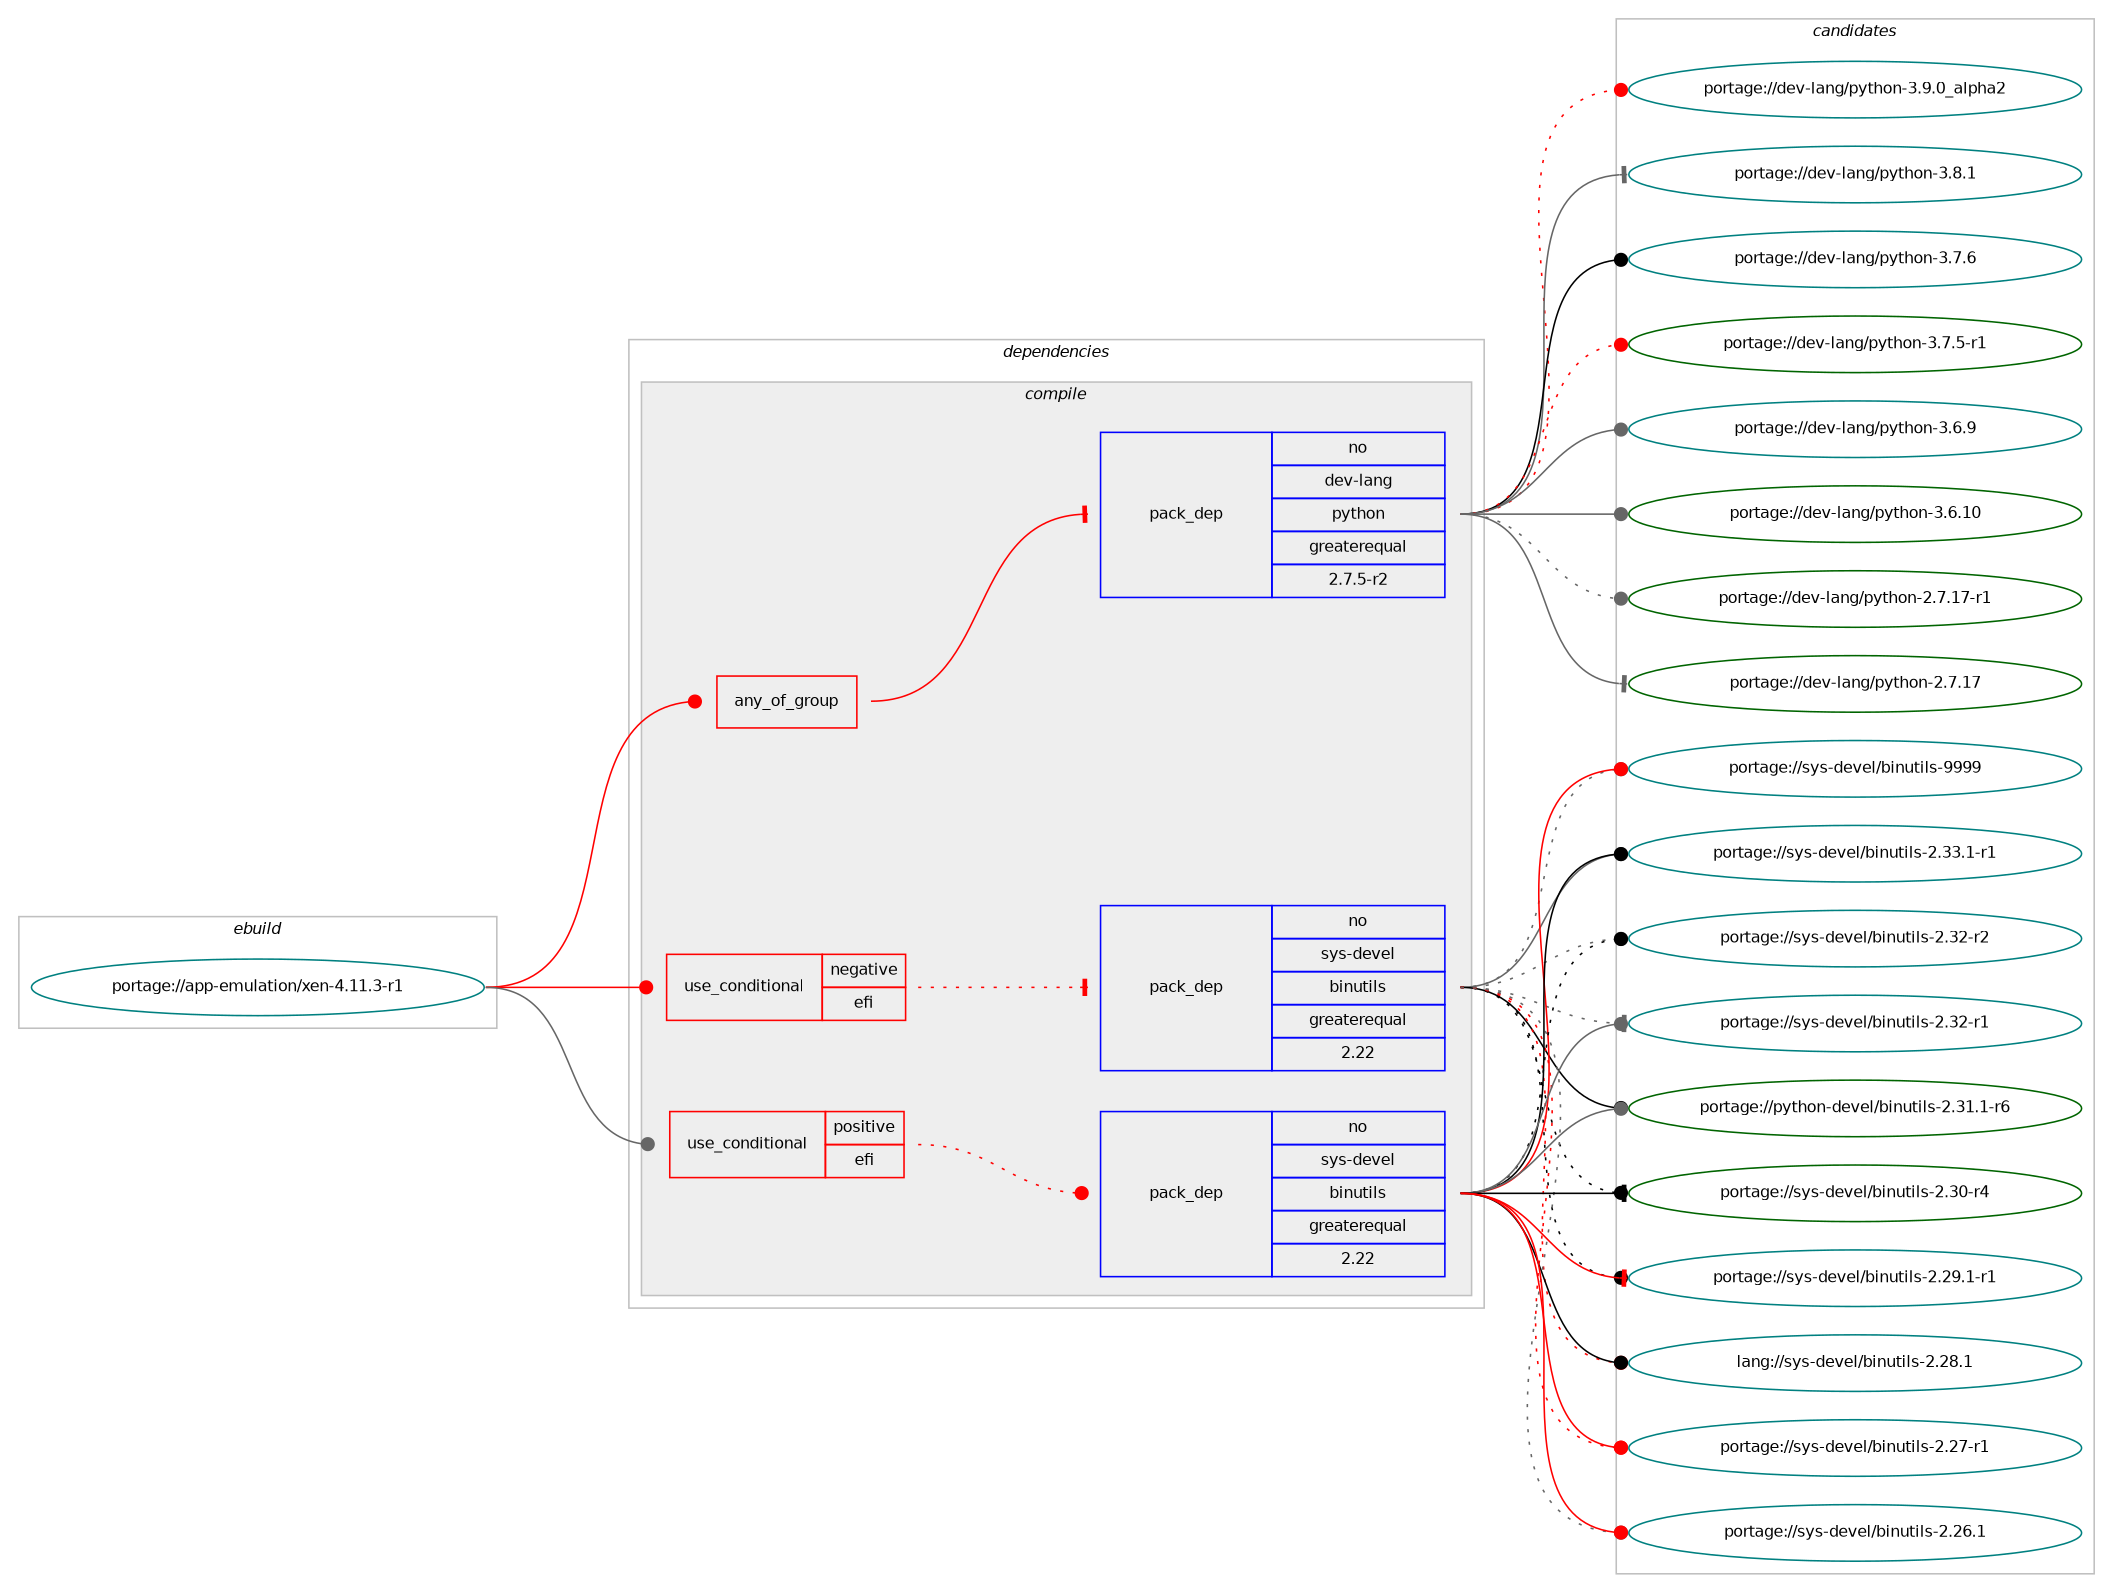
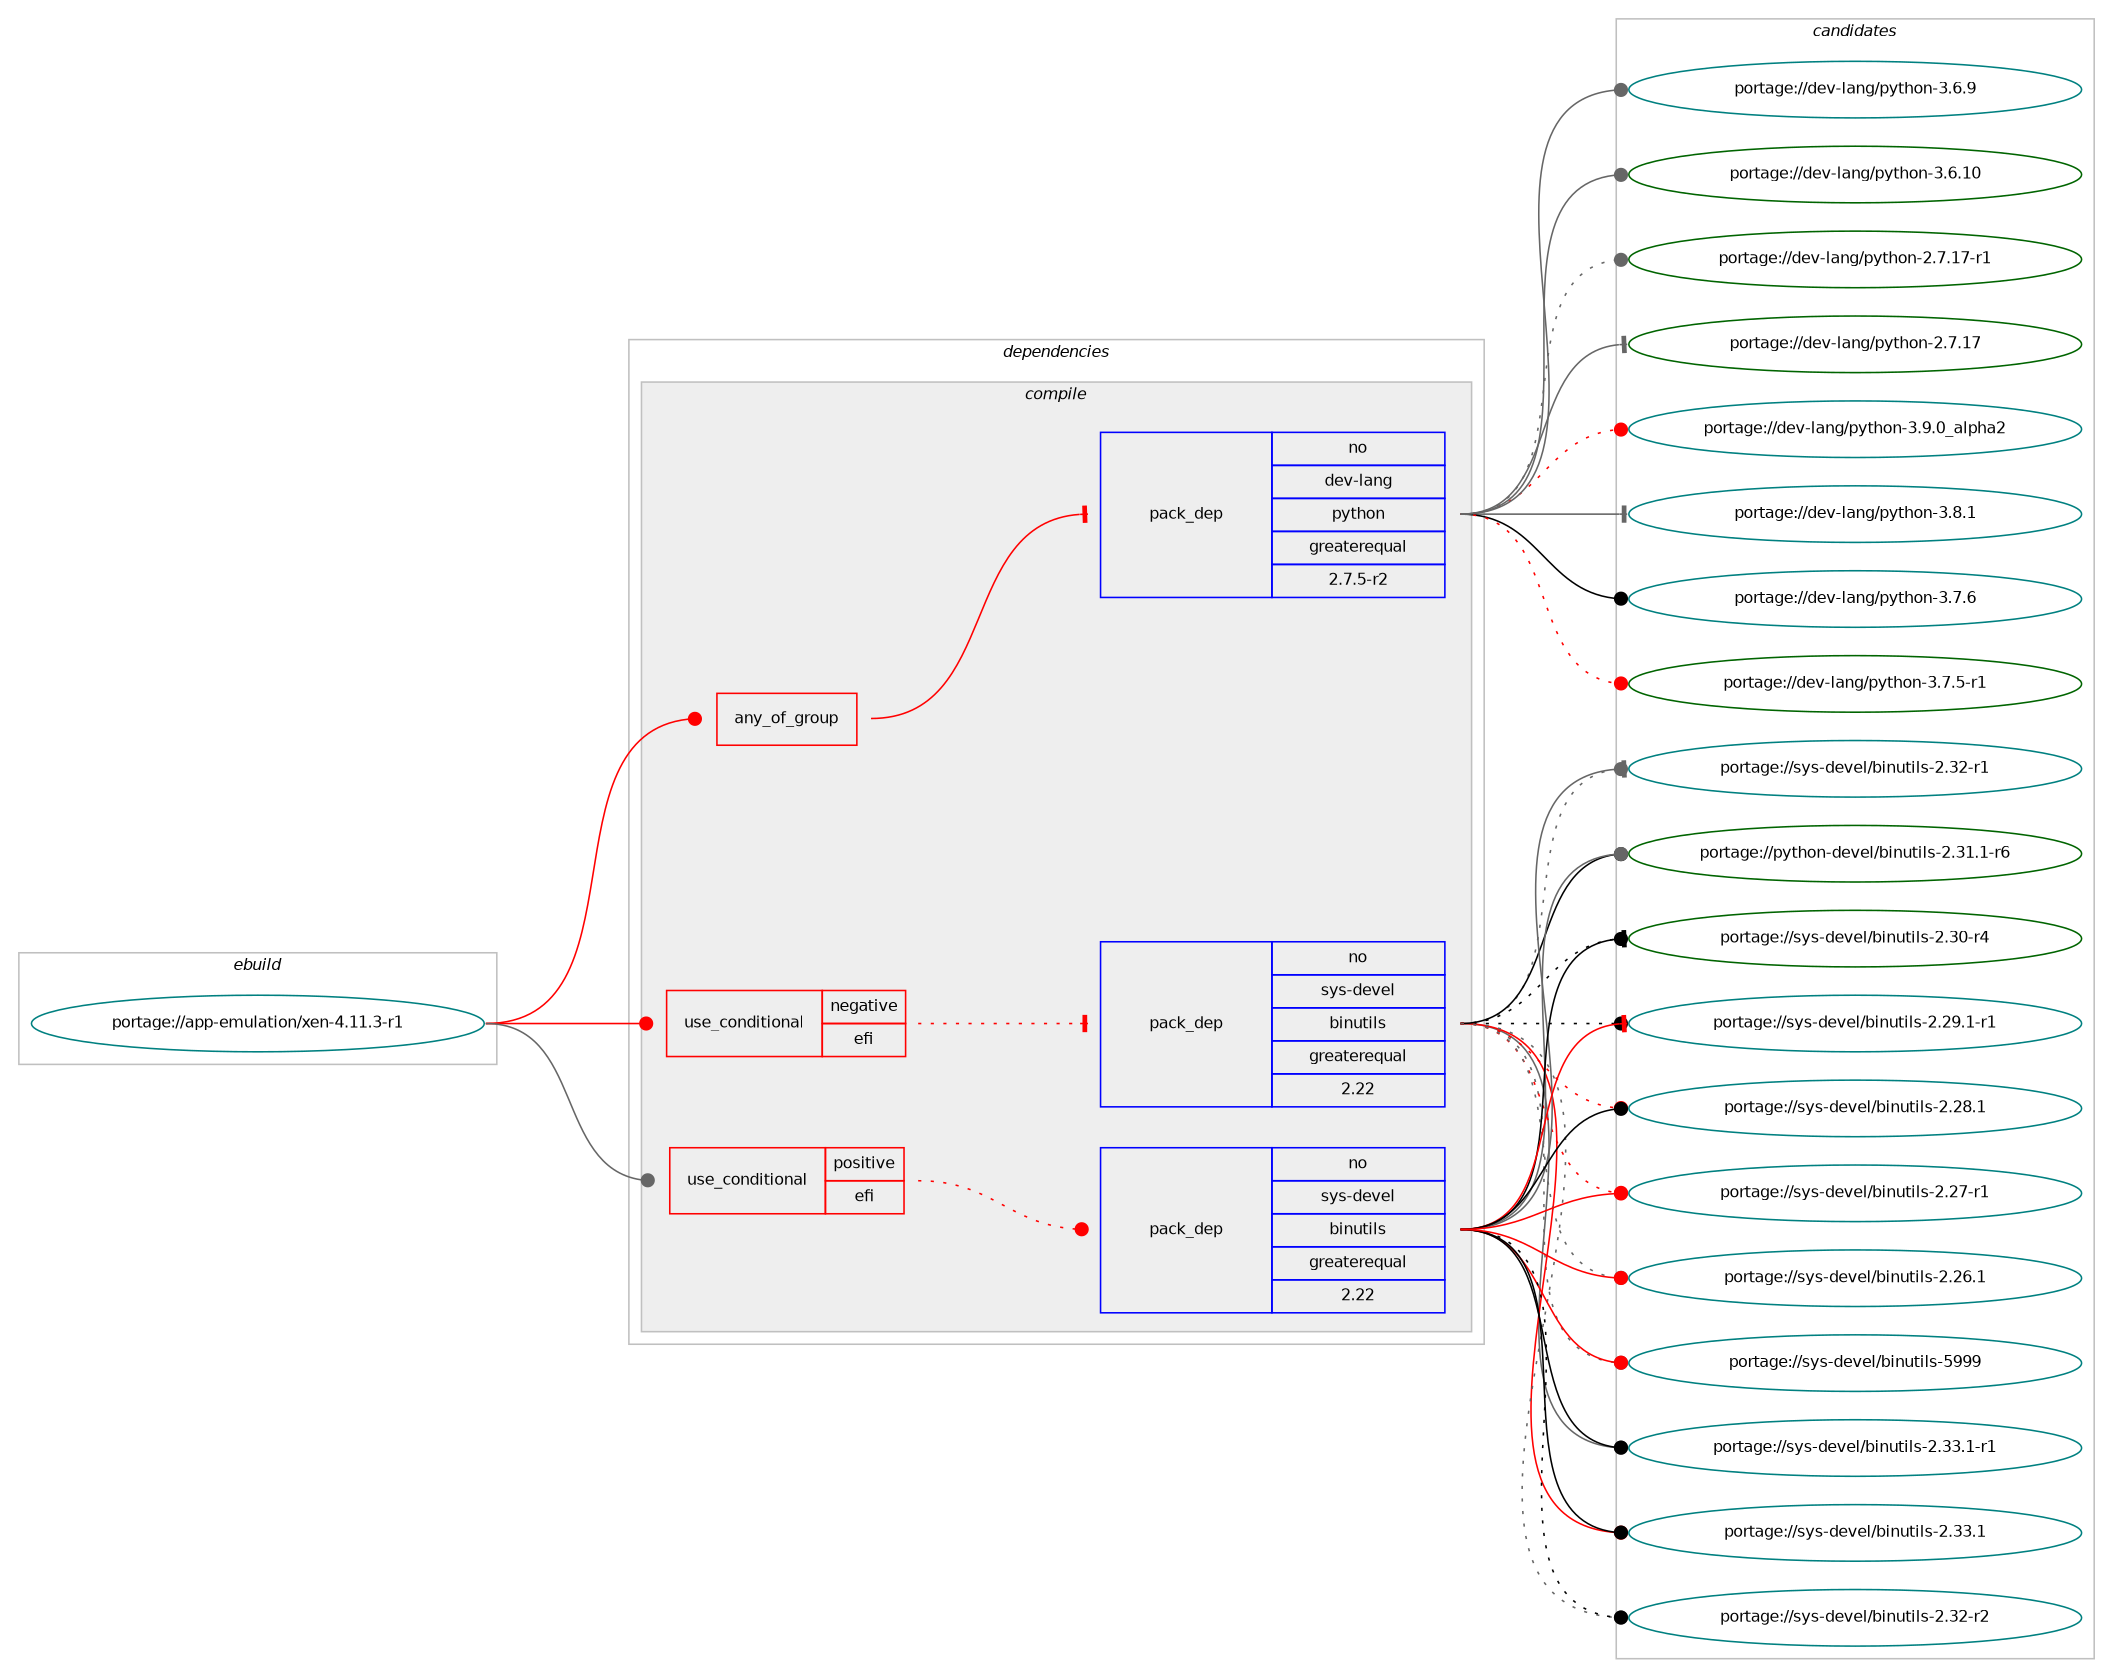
(1855, 769) -> (1855, 1363)
(1855, 1363) -> (1855, 1108)
none -> (1855, 1533)
